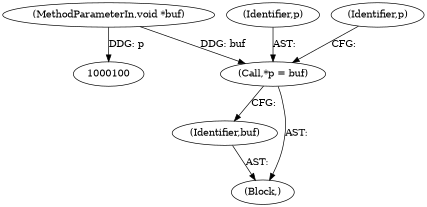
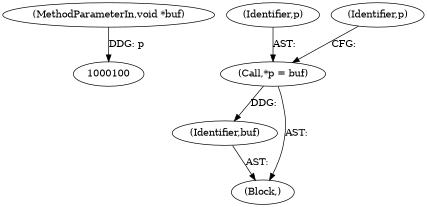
(189, 44) -> none
(265, 104) -> (265, 104)
